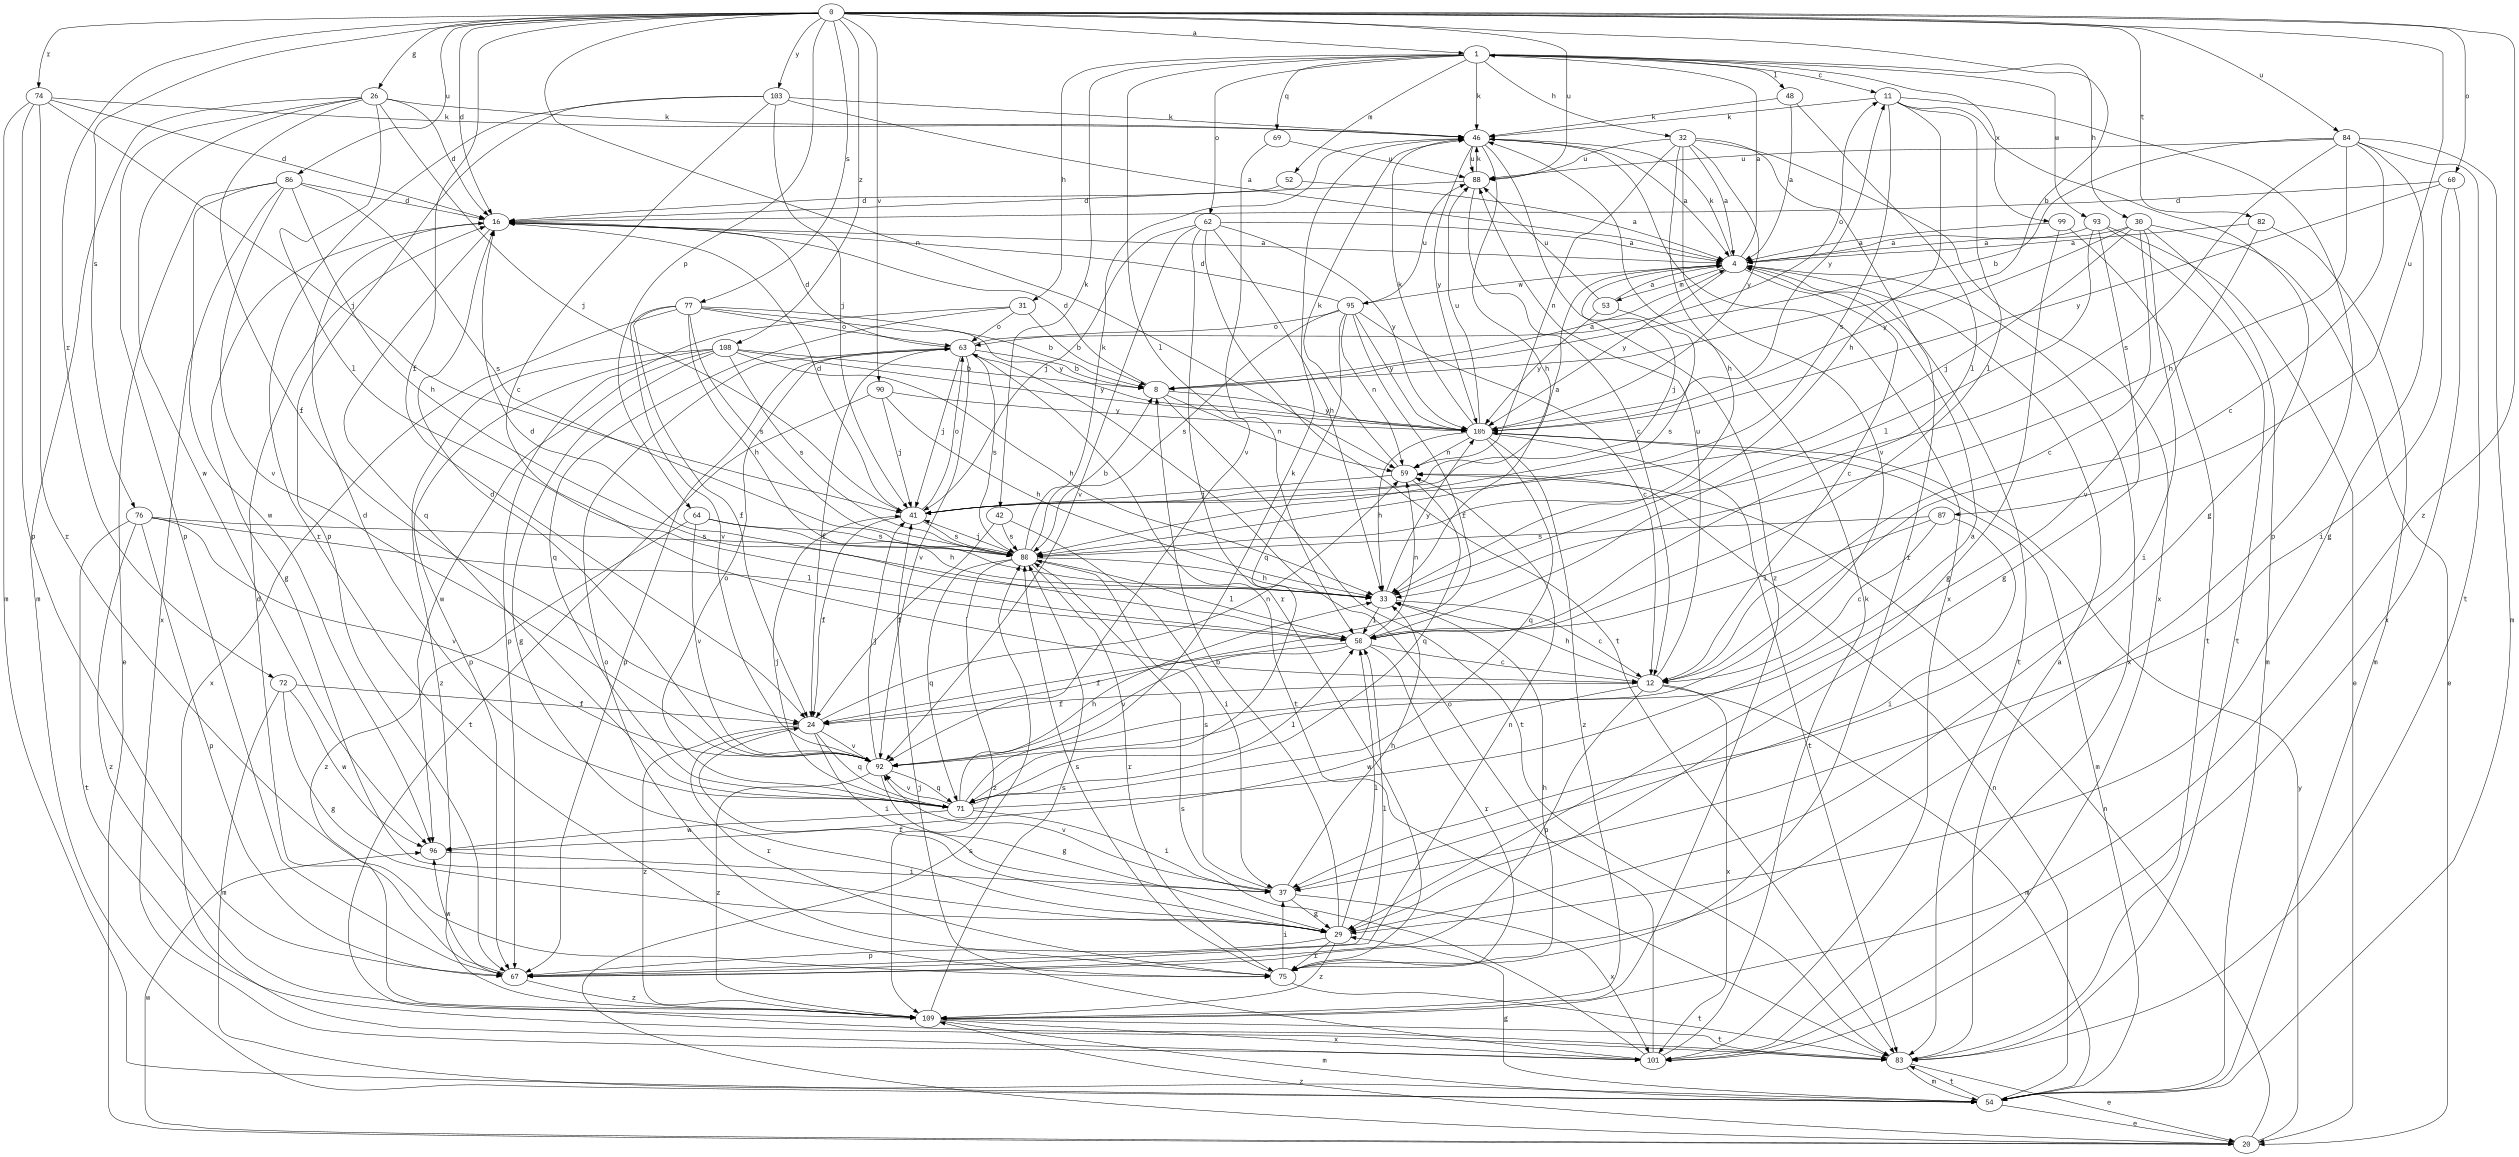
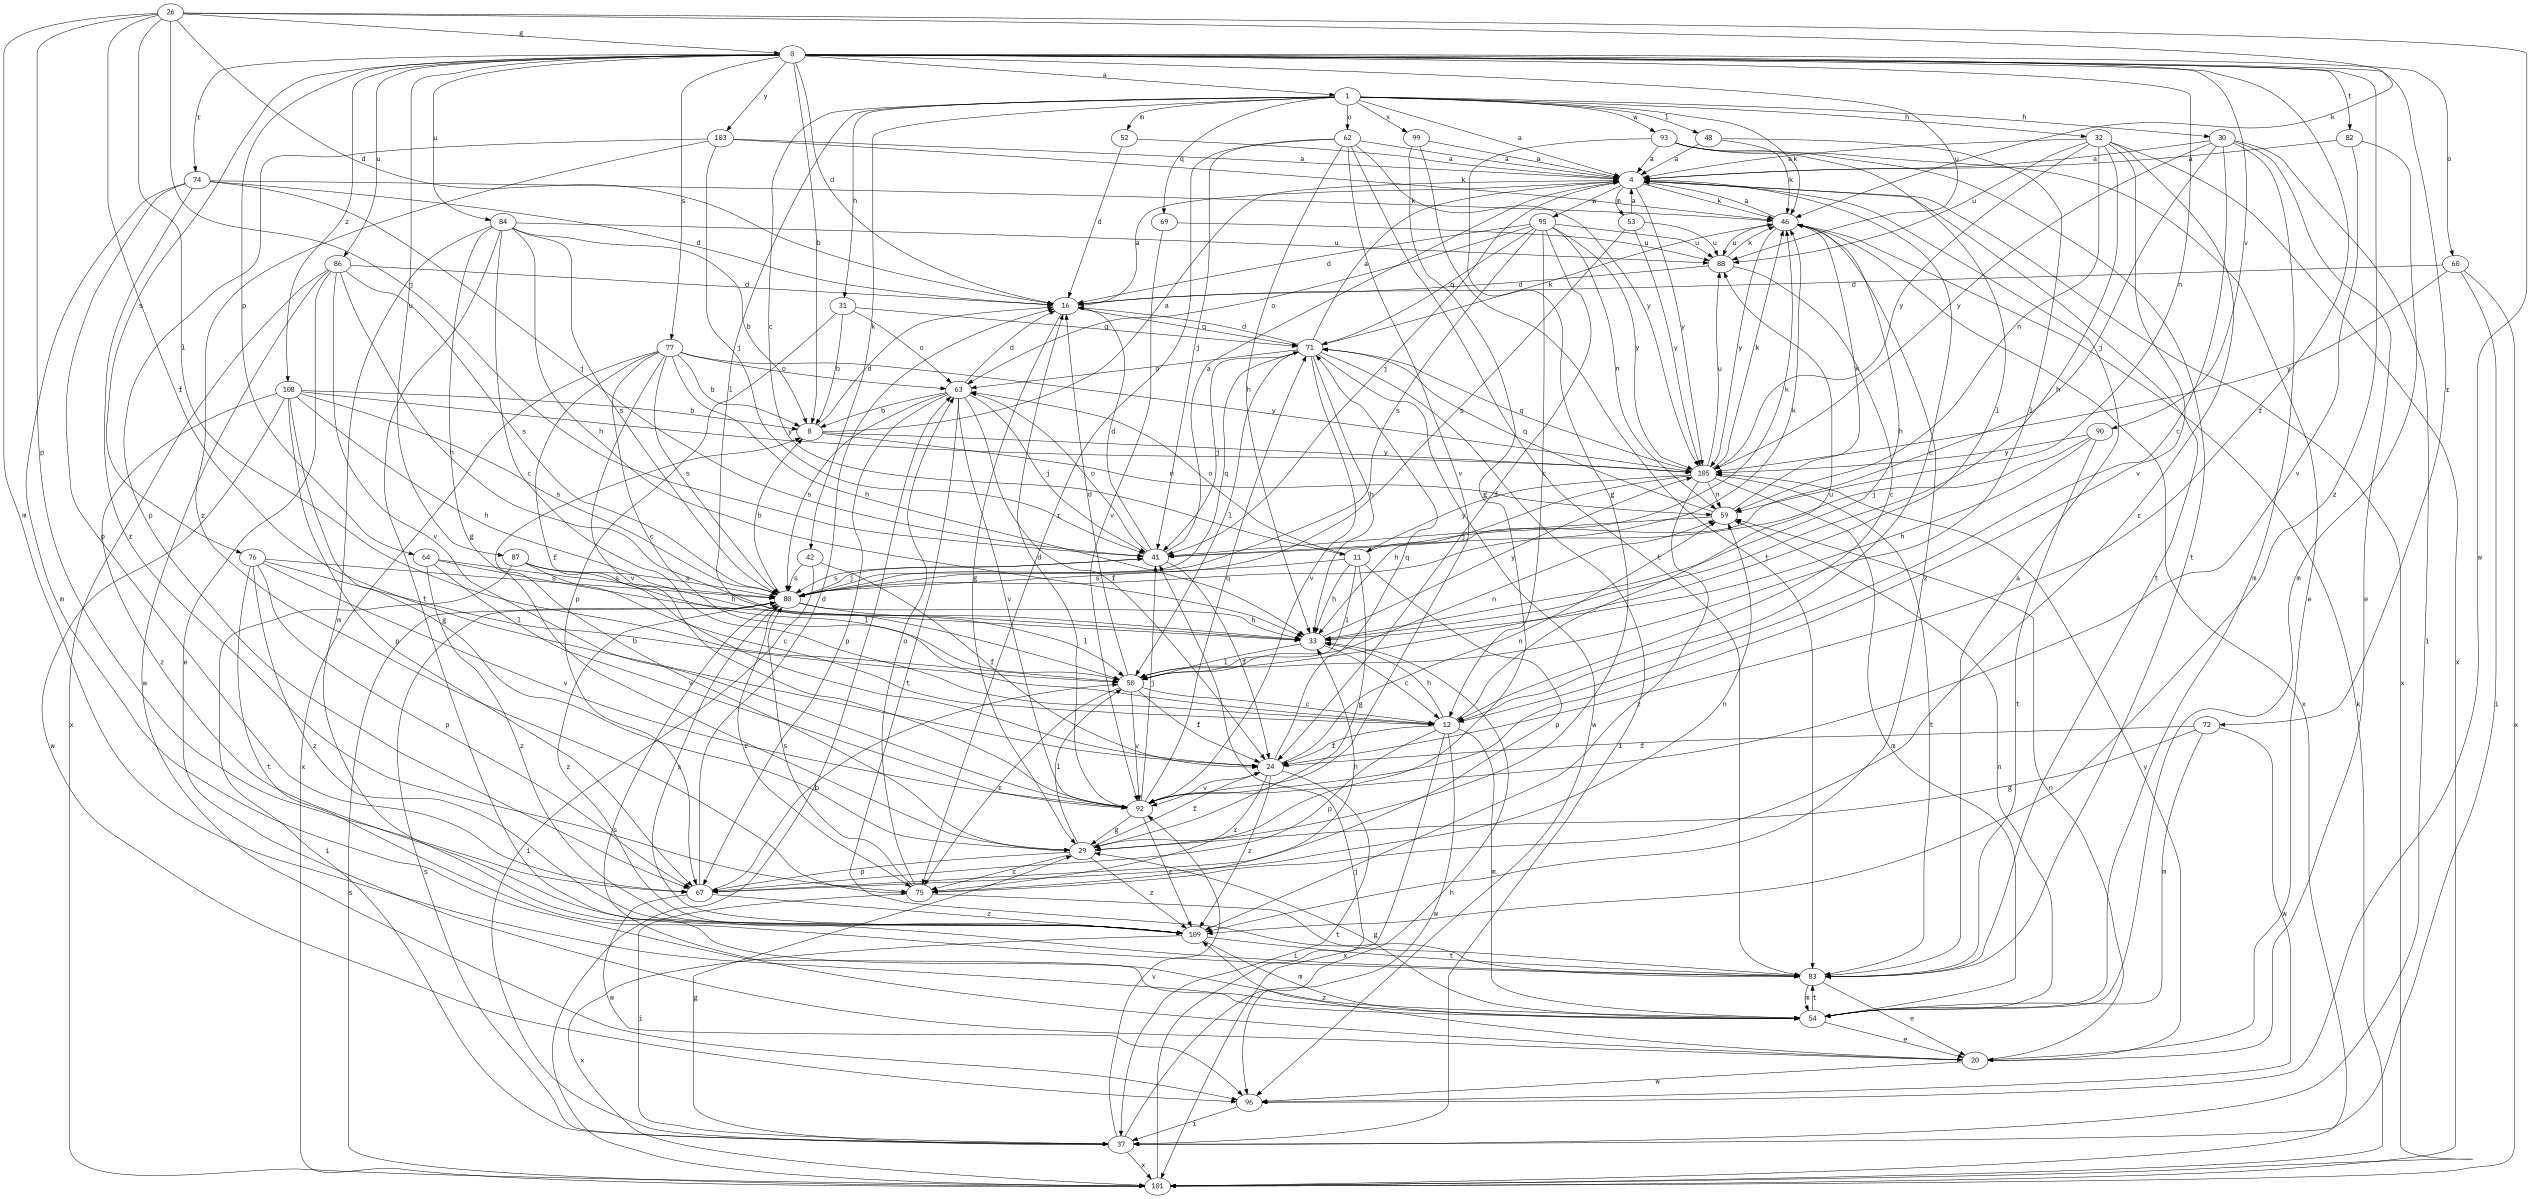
(588, 16) -> (479, 33)
(1710, 76) -> (1487, 138)
(1485, 336) -> (1171, 451)
(833, 599) -> (941, 659)
(1521, 736) -> none
